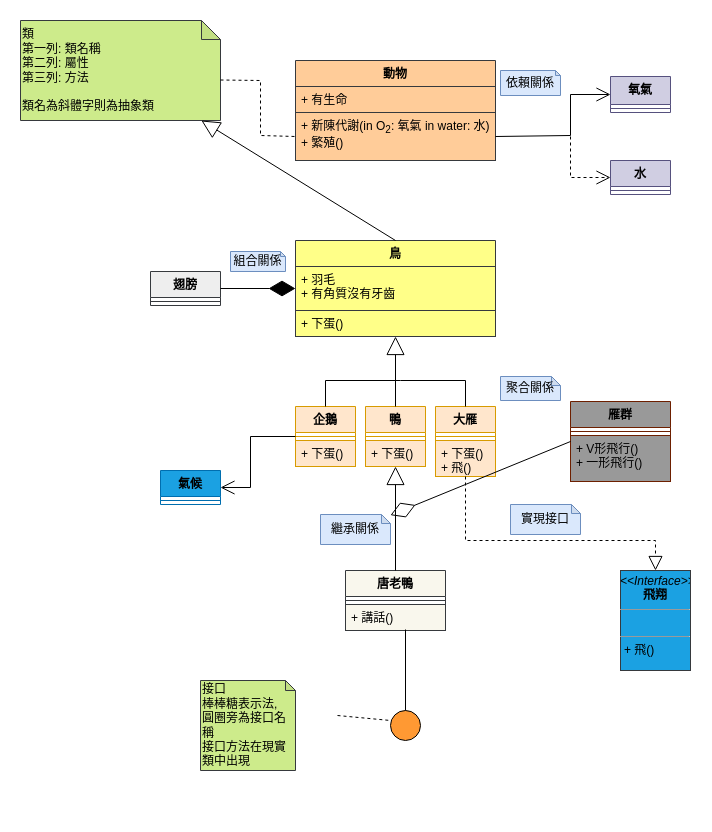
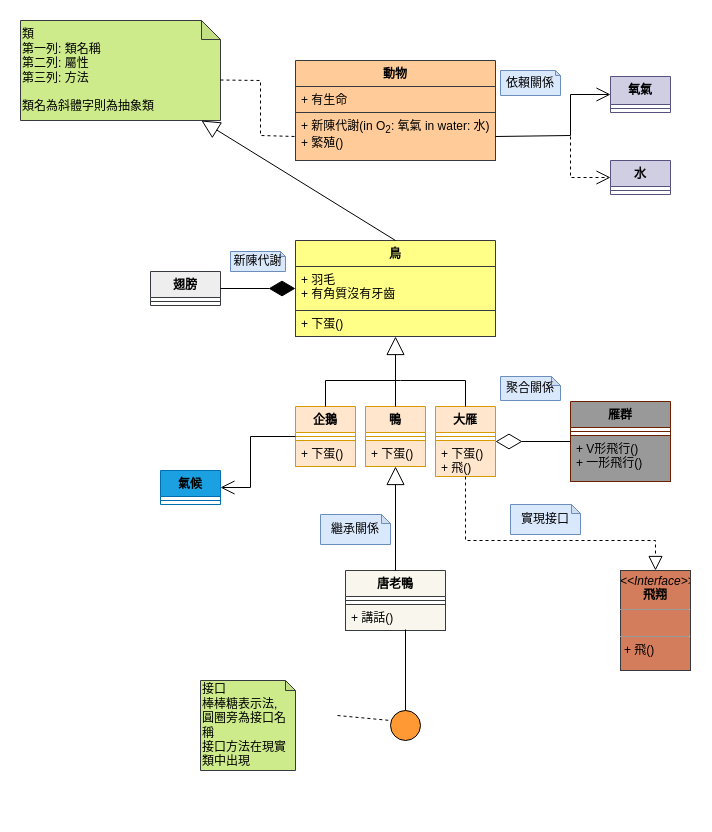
(258, 262) -> (258, 262)
(530, 458) -> (545, 442)
(656, 621) -> (656, 621)
